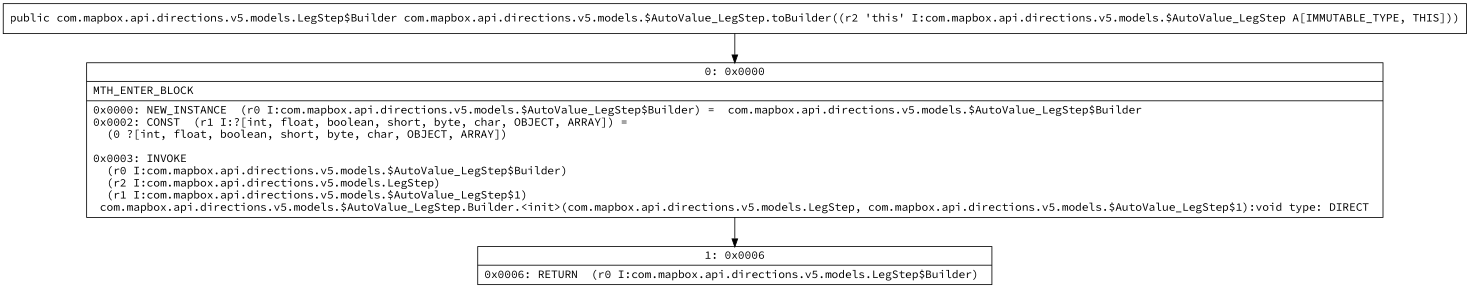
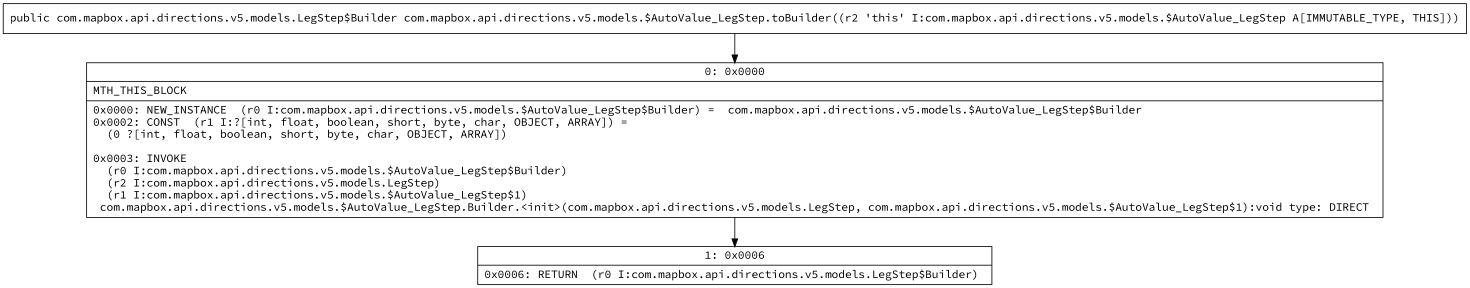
(143, 91) -> (140, 91)
